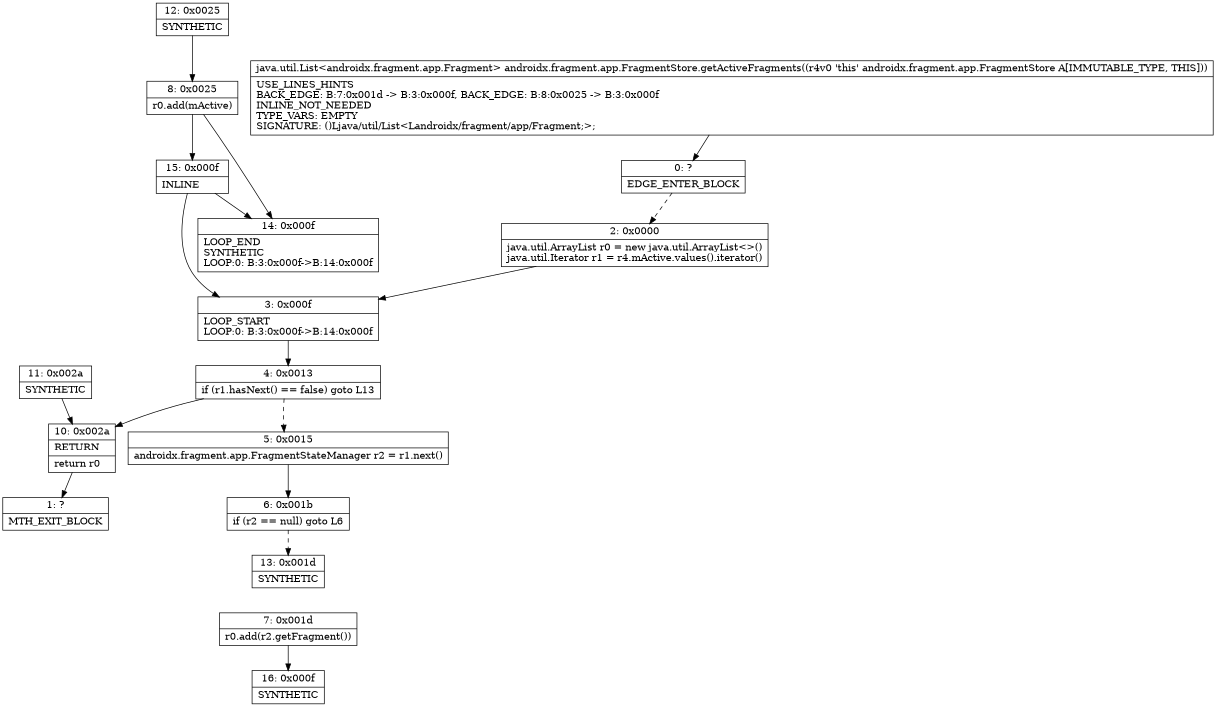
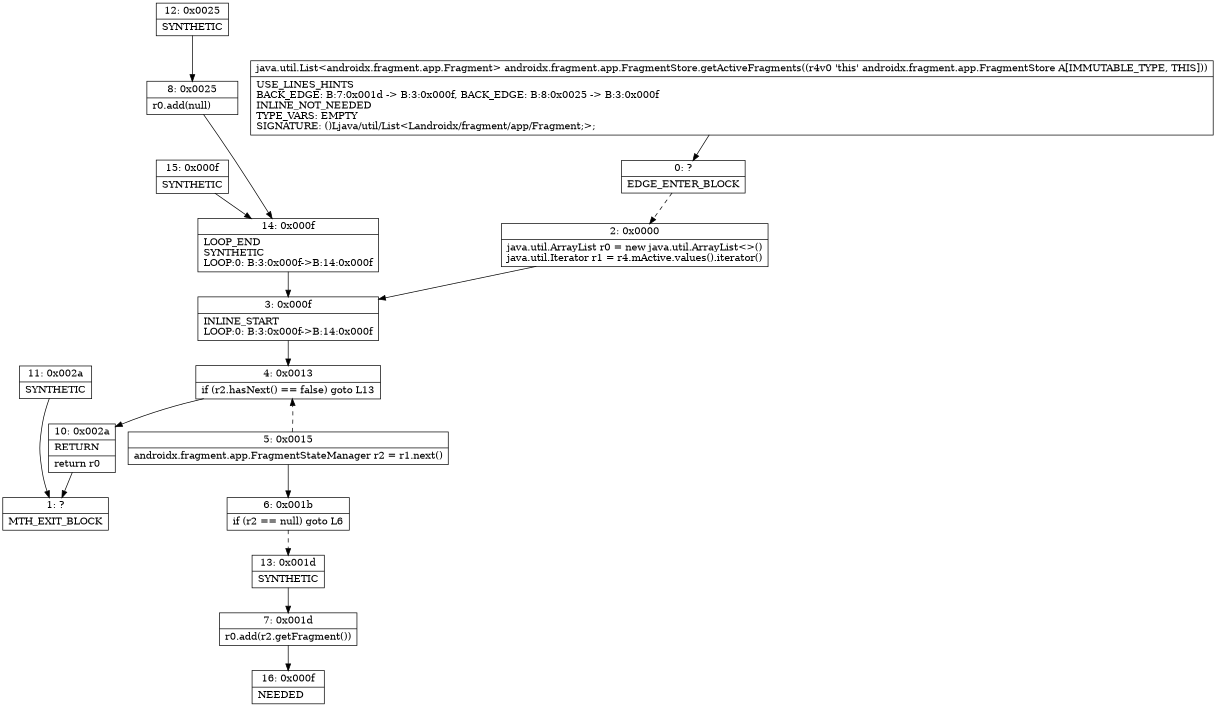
(192, 106) -> (182, 106)
(192, 134) -> none
(181, 185) -> (192, 185)
(183, 248) -> (288, 281)
(237, 322) -> (241, 322)
(288, 390) -> (288, 390)
(66, 408) -> (40, 445)
(284, 412) -> (293, 419)
none -> (288, 597)
(288, 695) -> (281, 695)
